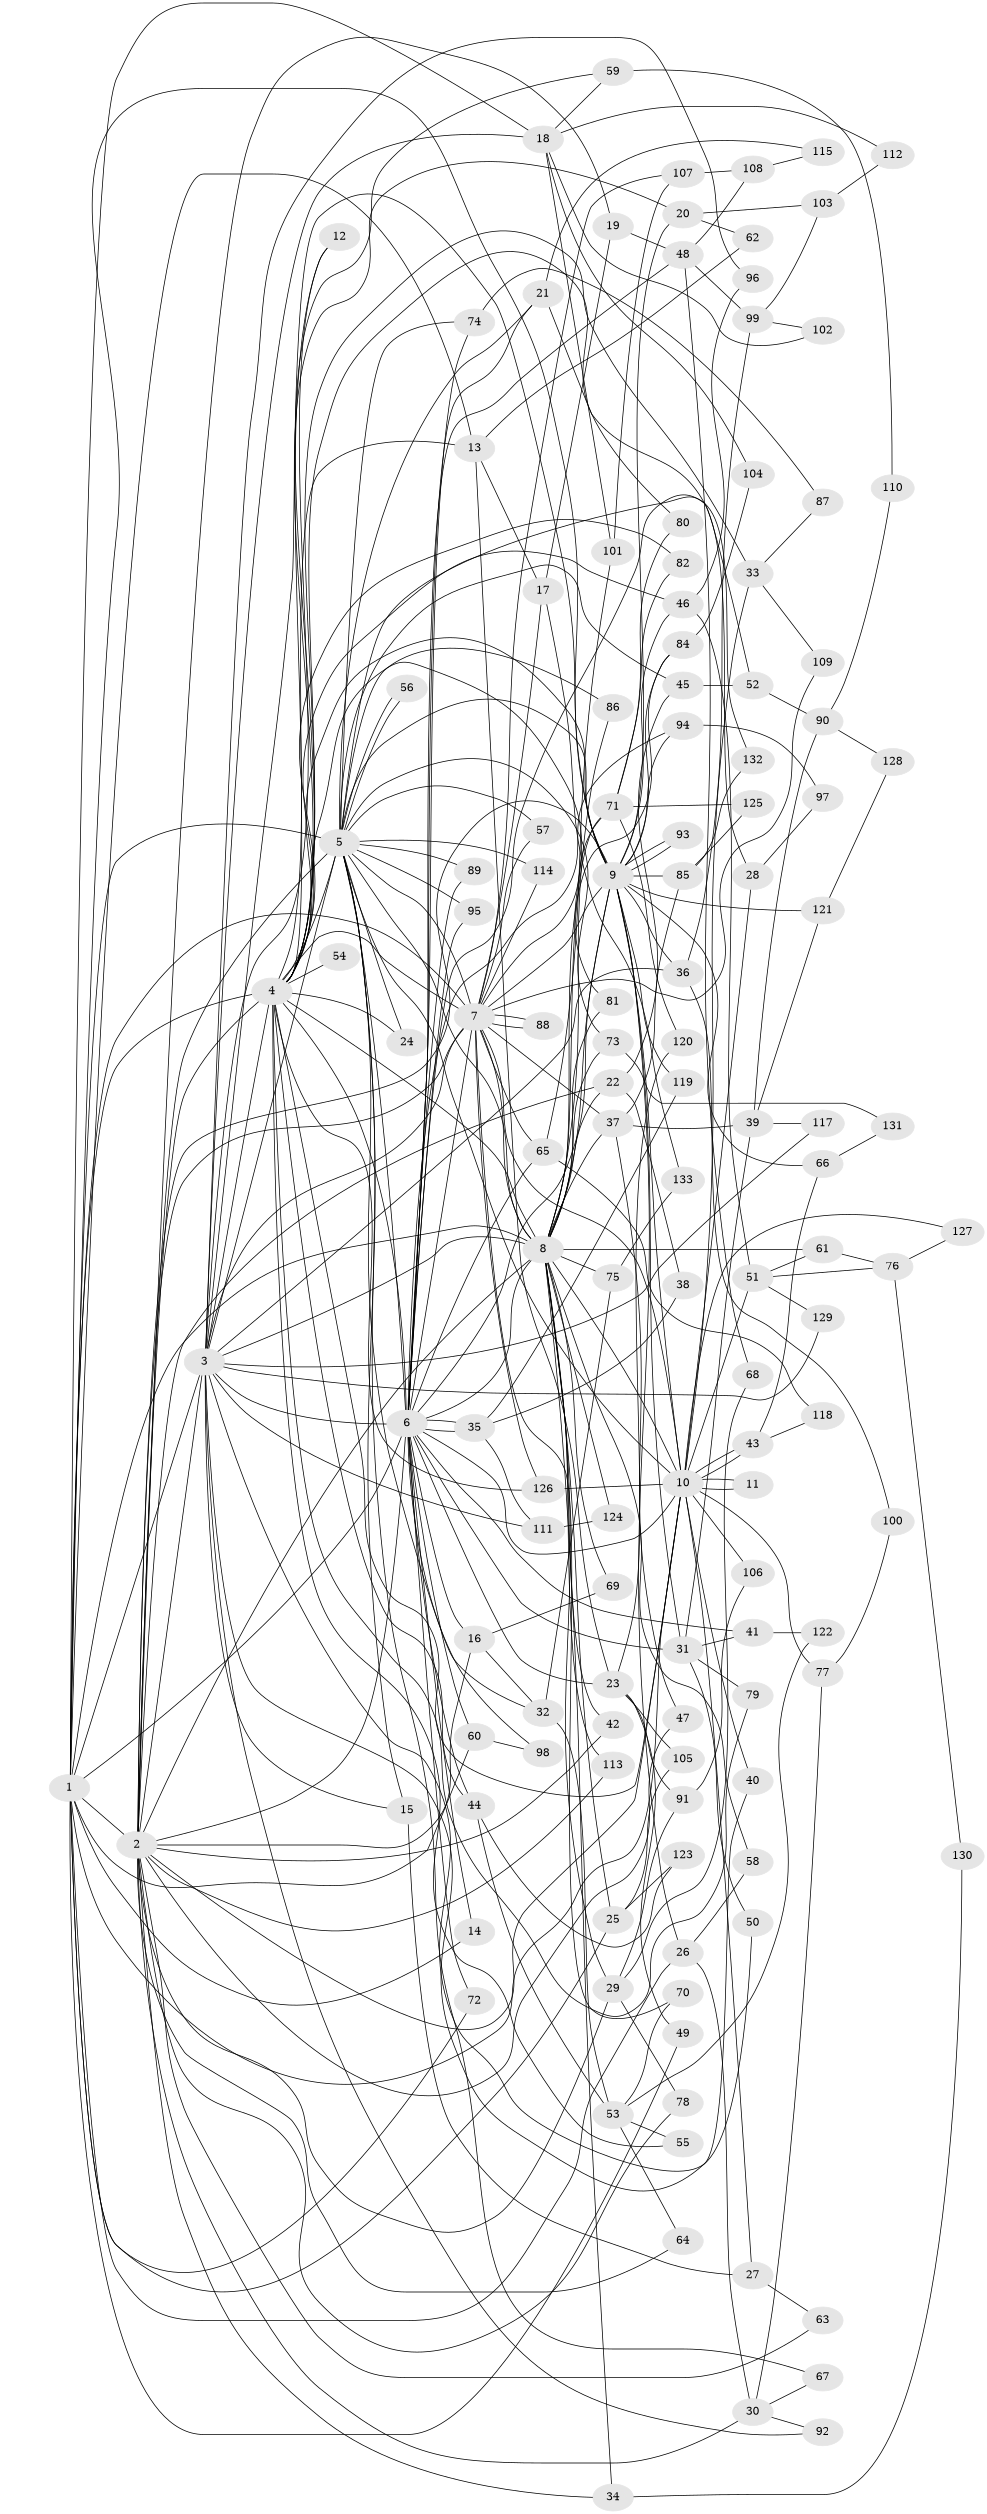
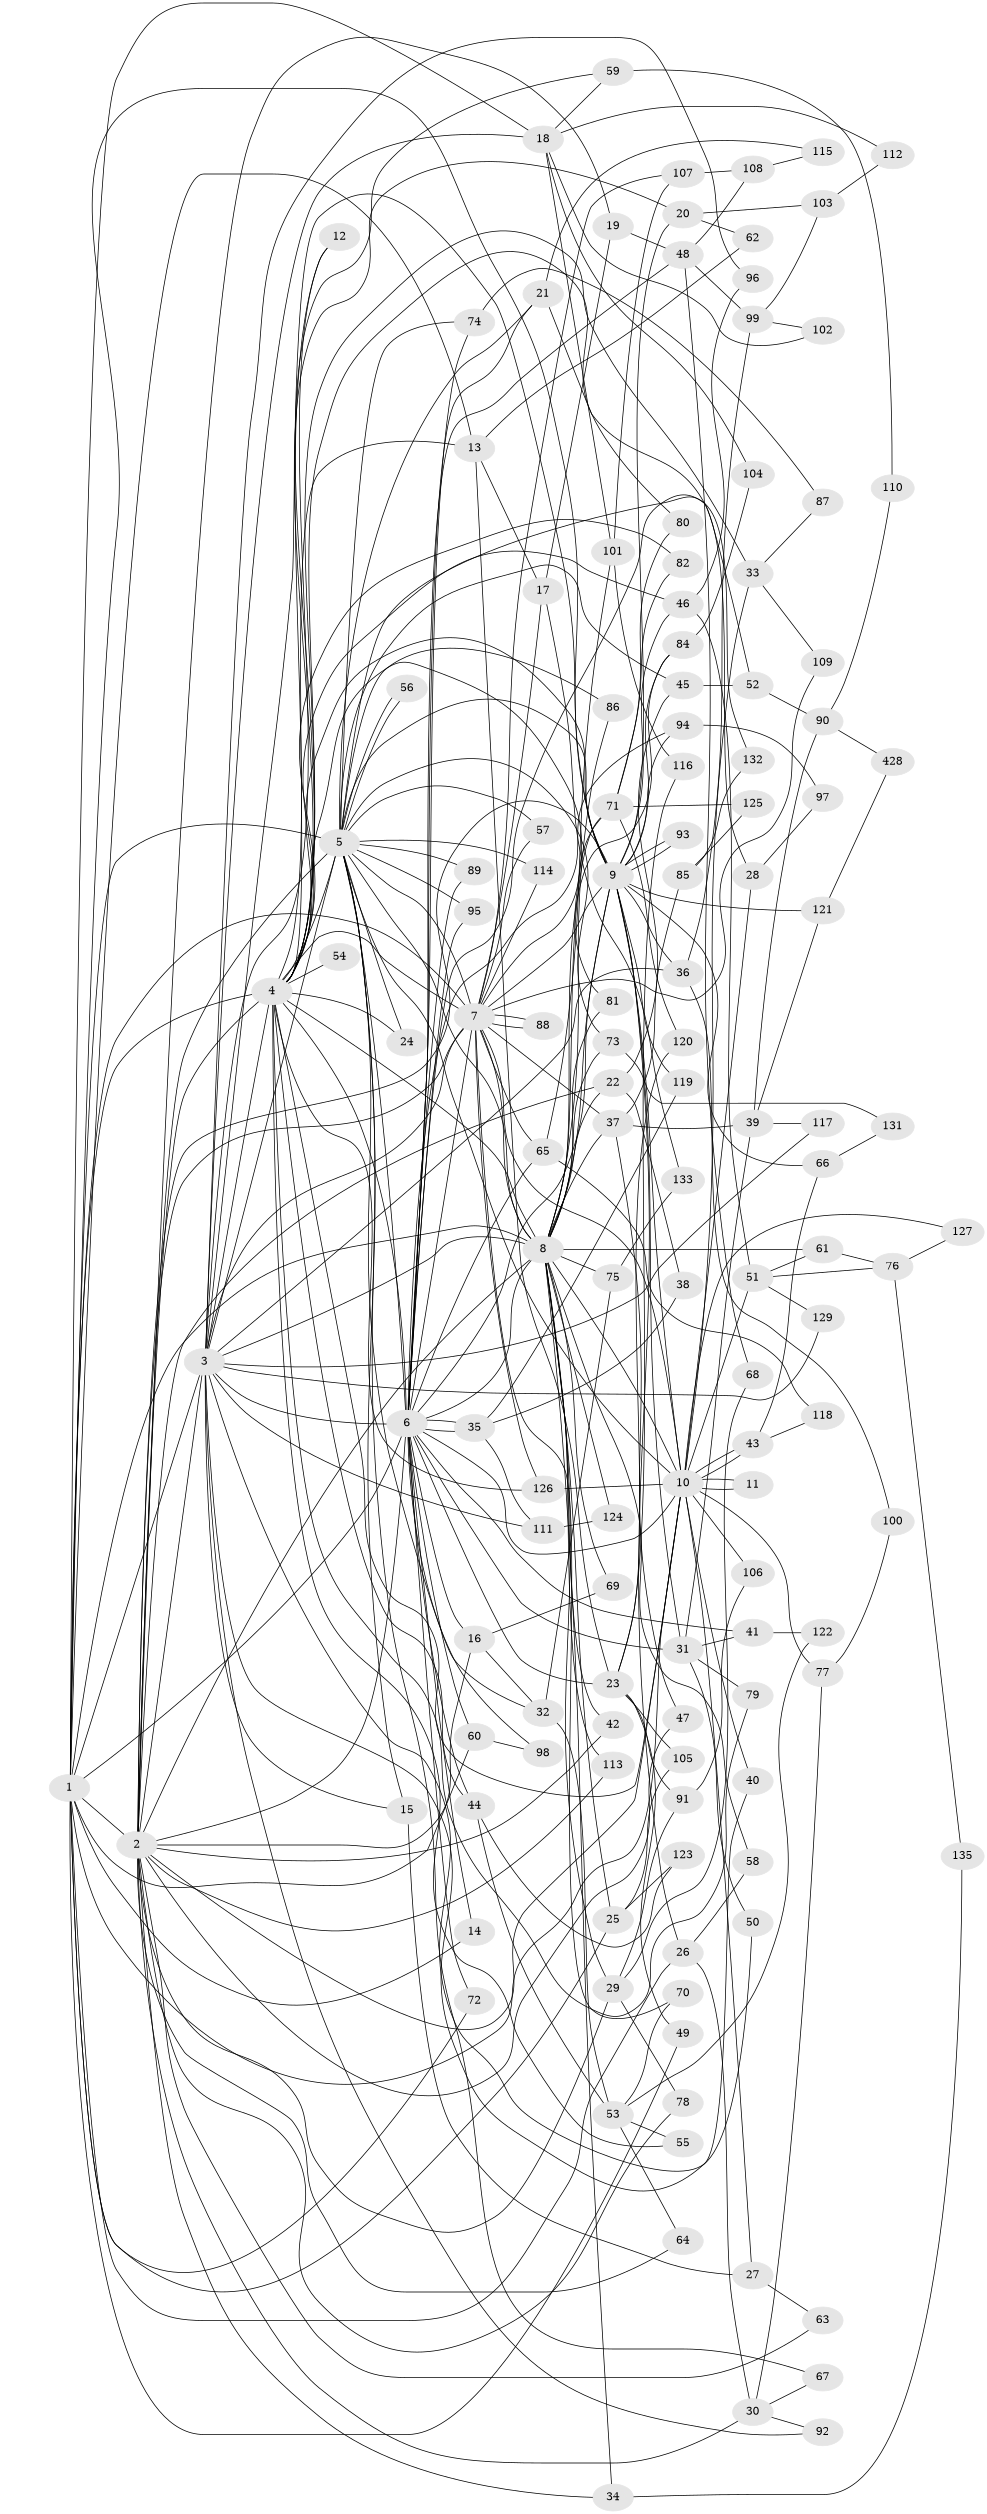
(893, 762) -> (893, 762)
none -> (683, 766)
(652, 876) -> none
(963, 1856) -> (963, 1856)
